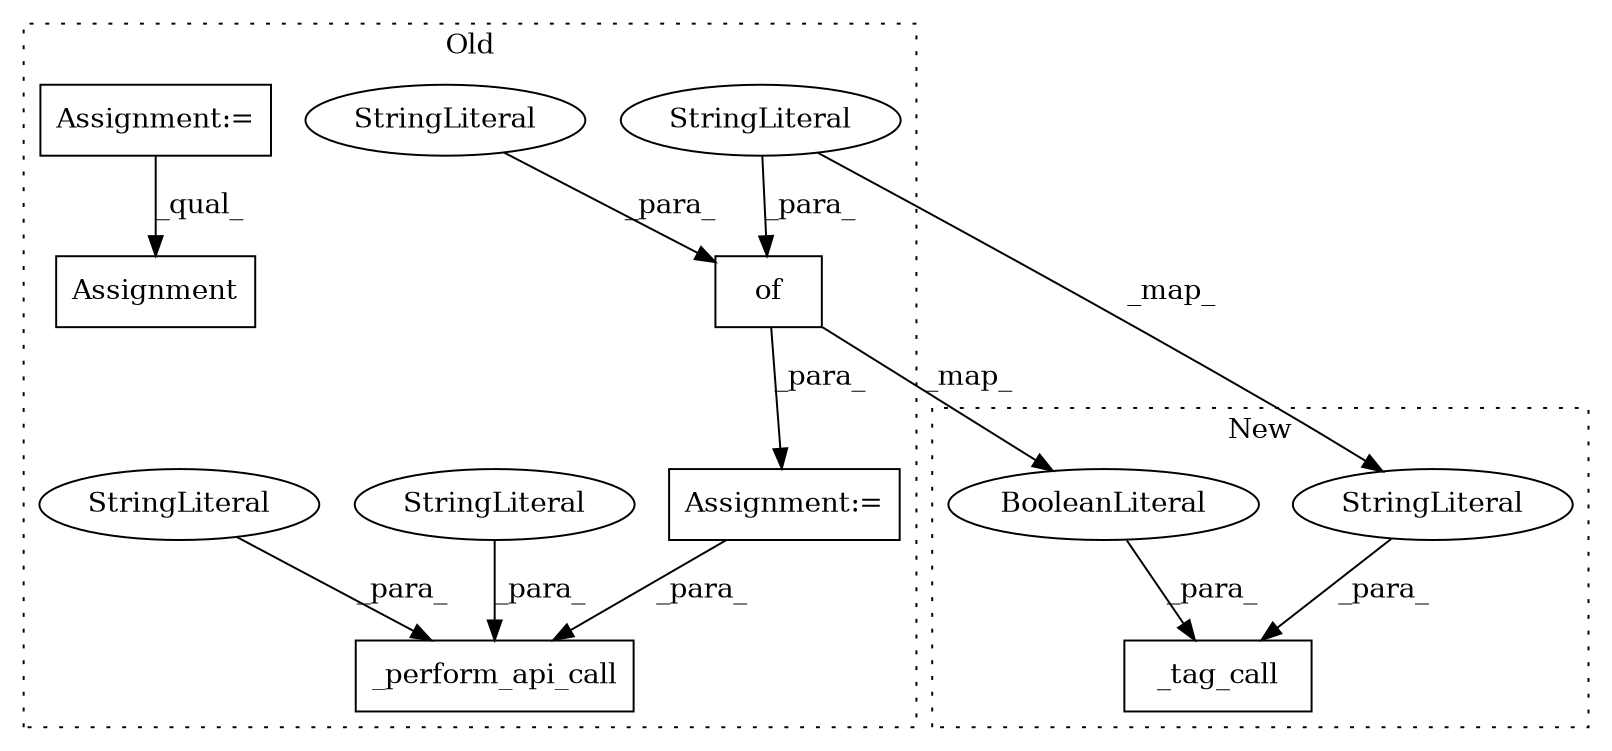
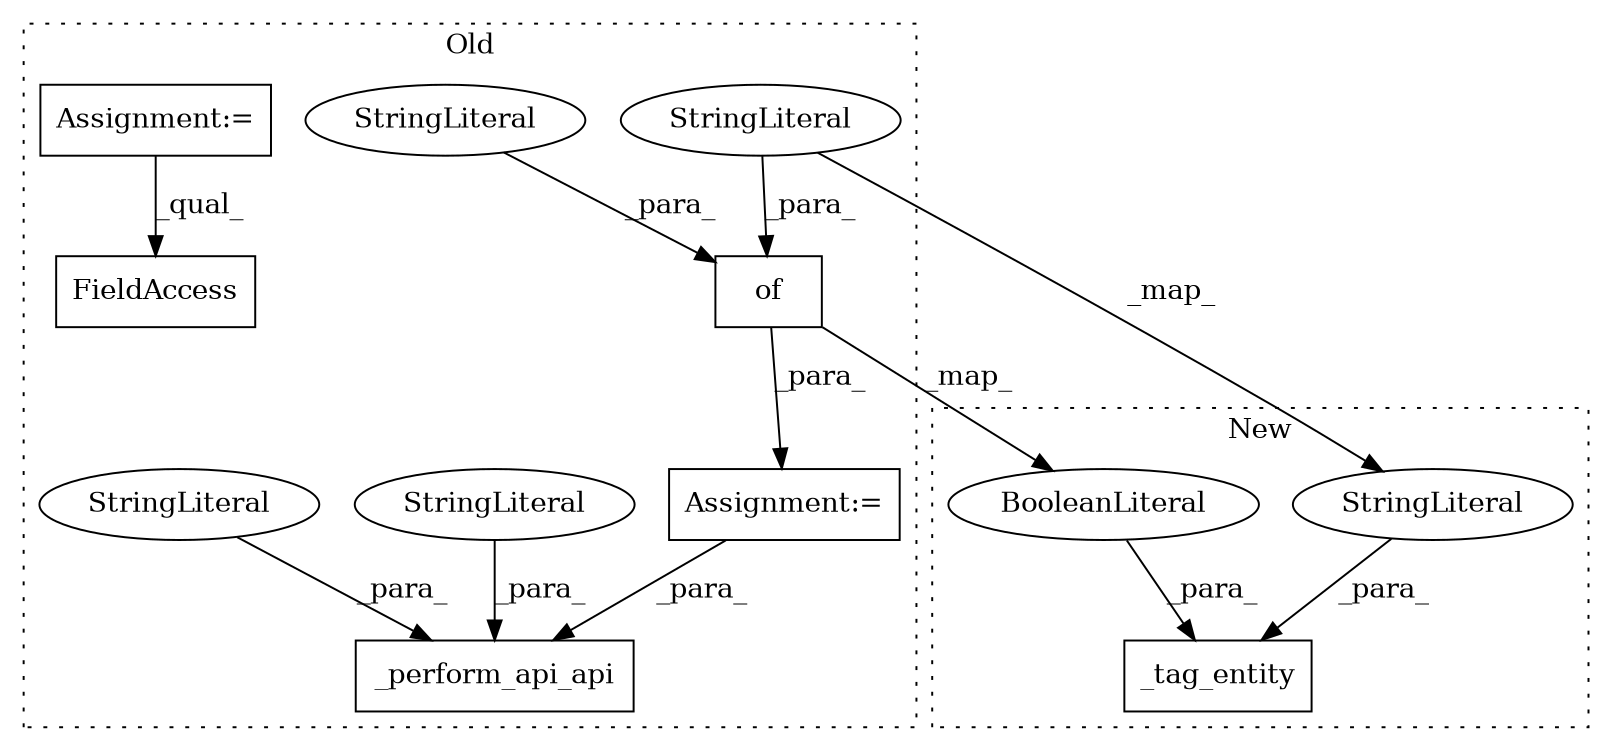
(156, 292) -> (156, 292)
(495, 676) -> (495, 676)
(1218, 676) -> (1218, 676)
